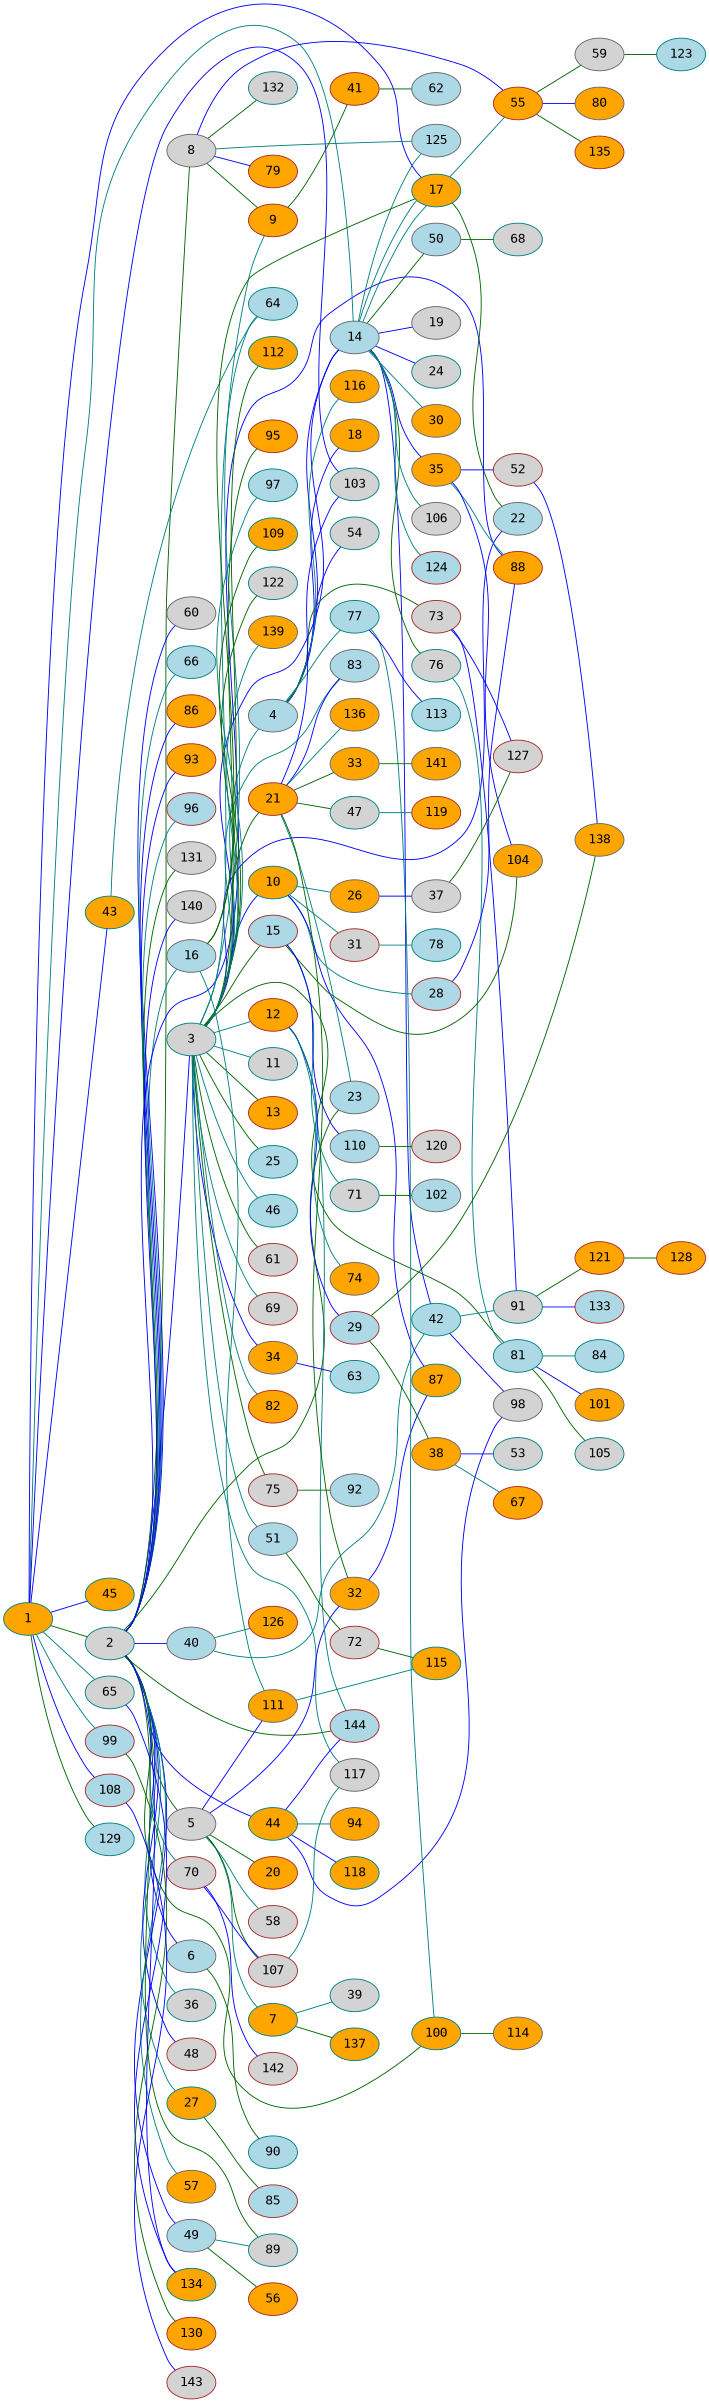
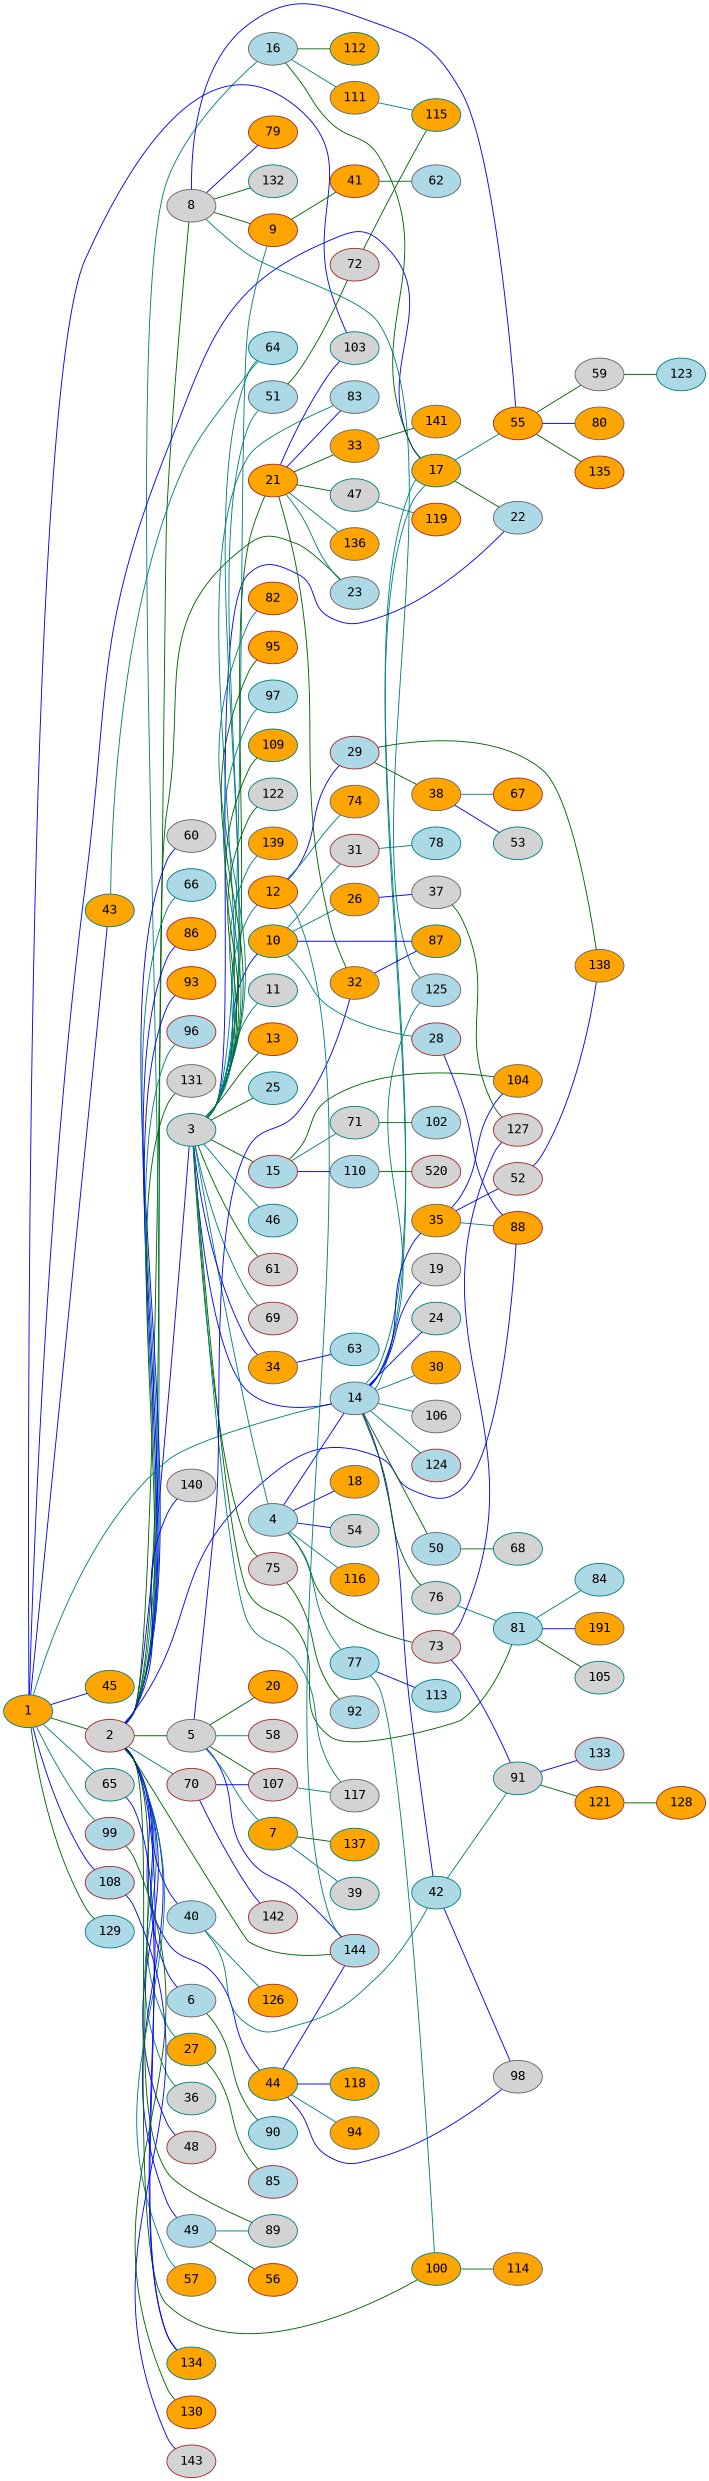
(436, 1146) -> (436, 1172)
(599, 1405) -> (599, 1629)
(110, 1643) -> (110, 1736)
(232, 1765) -> (250, 1860)
